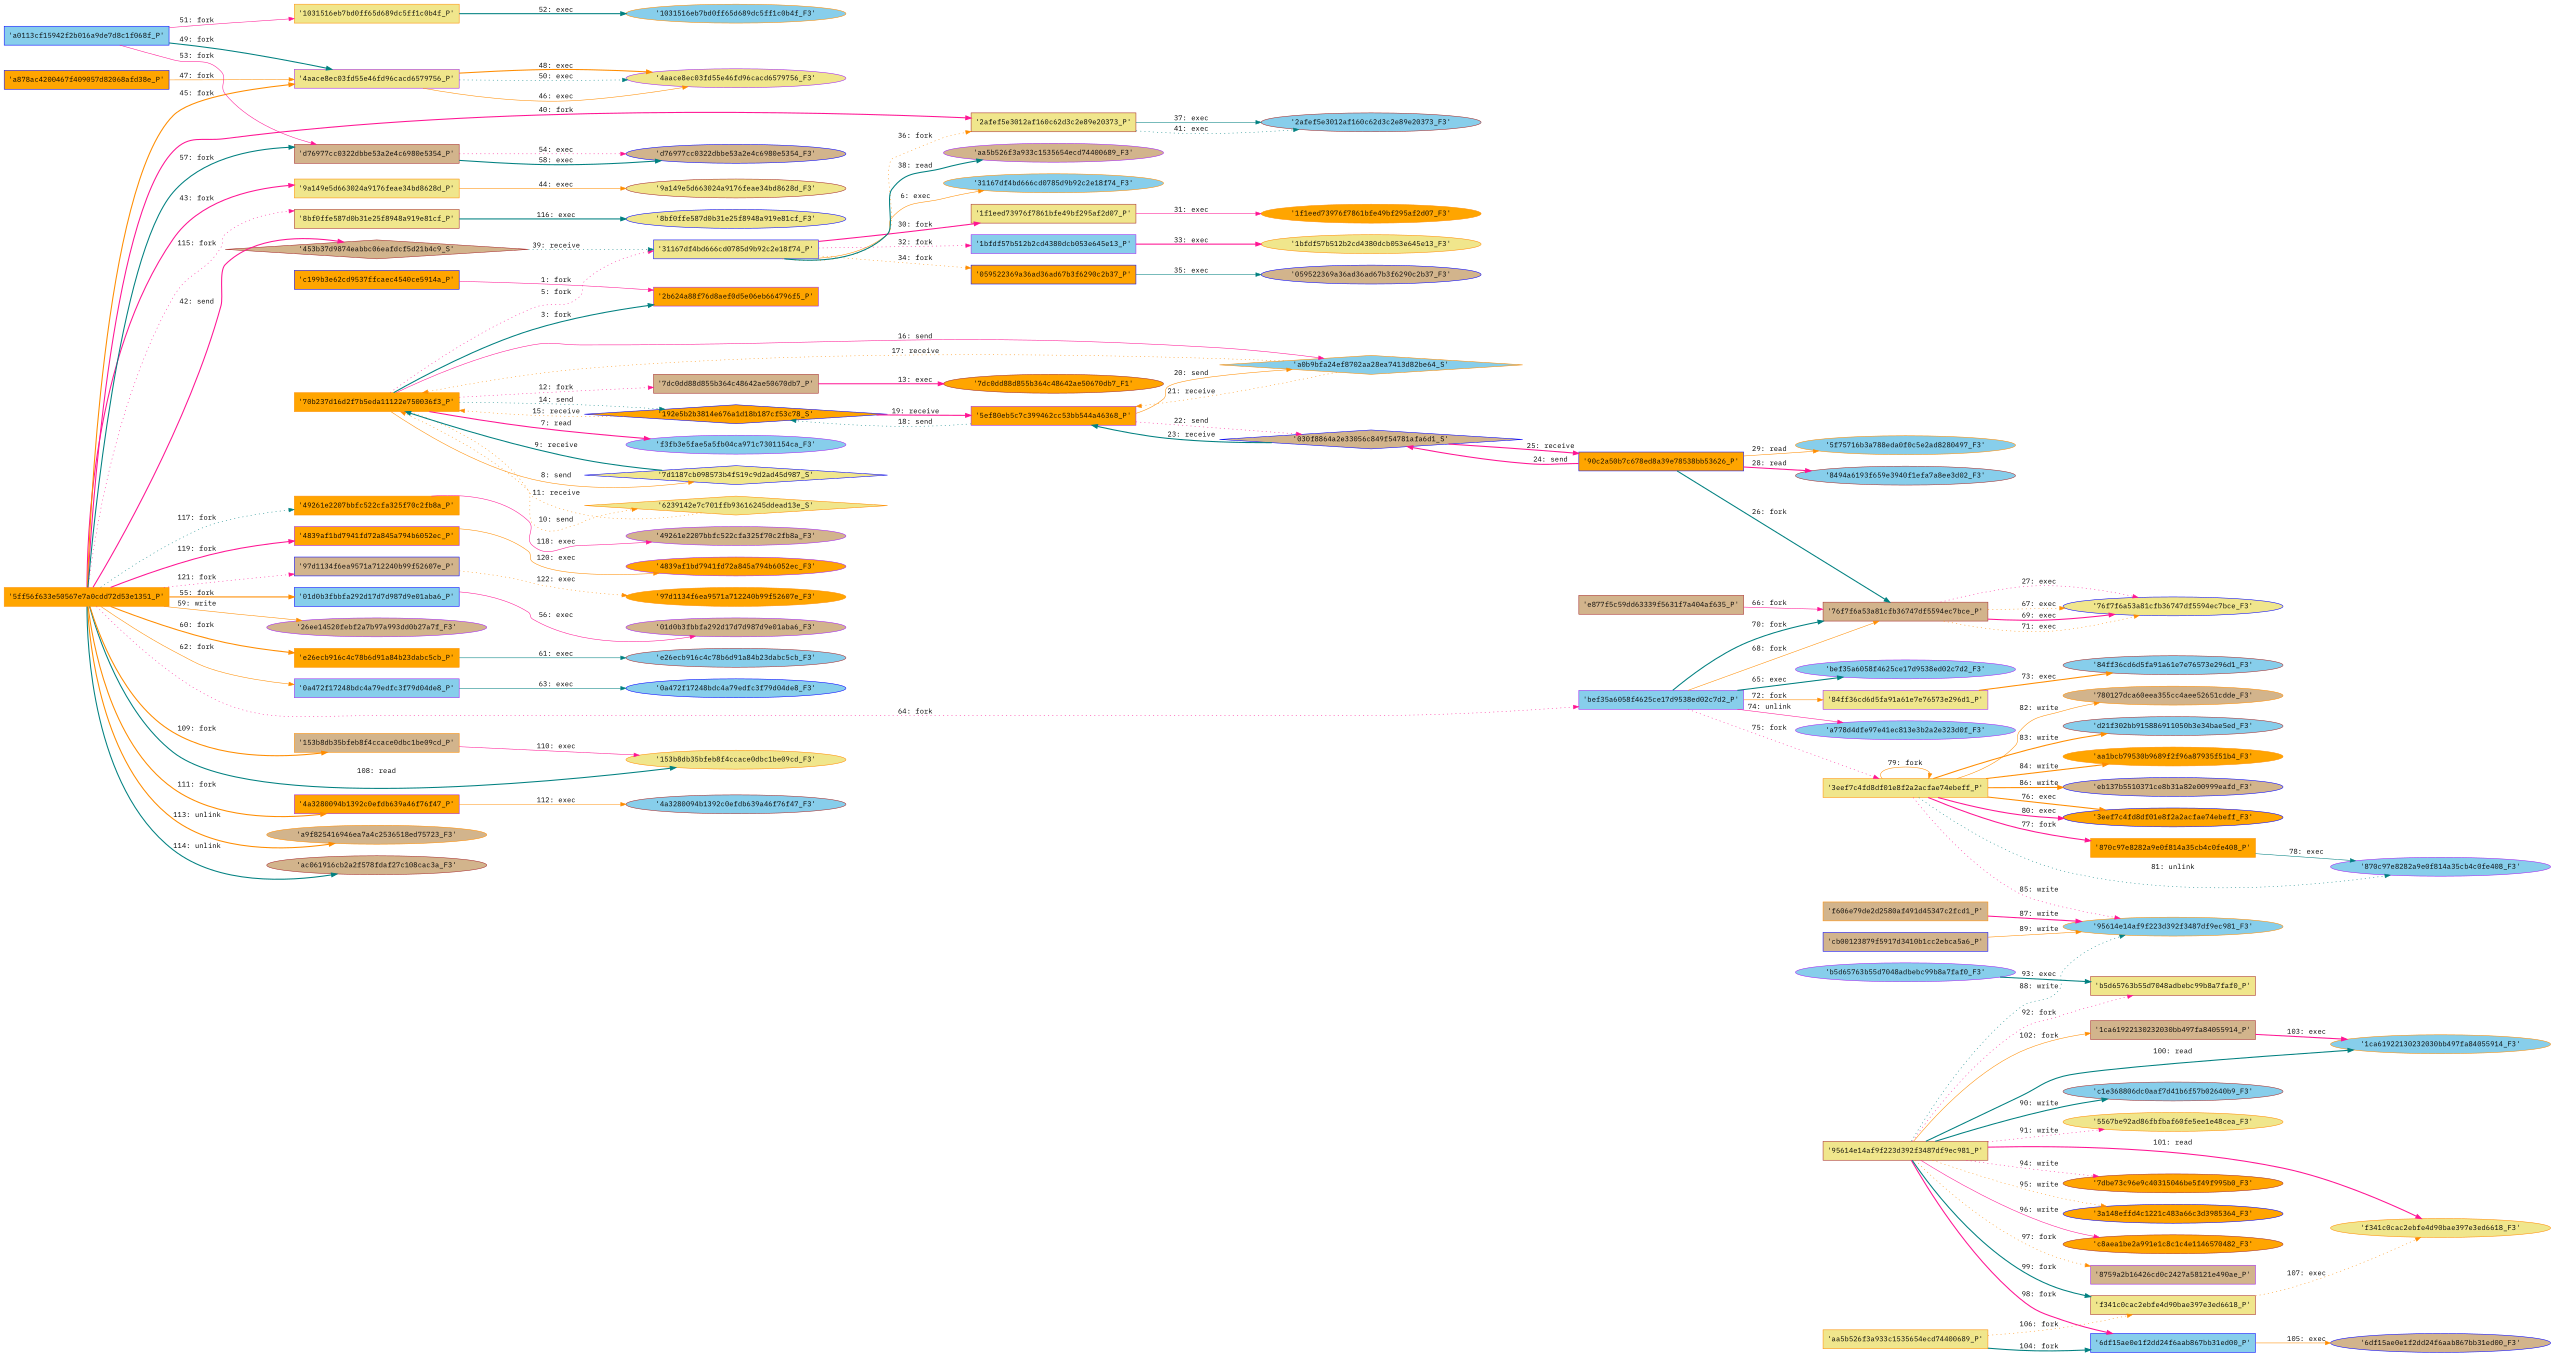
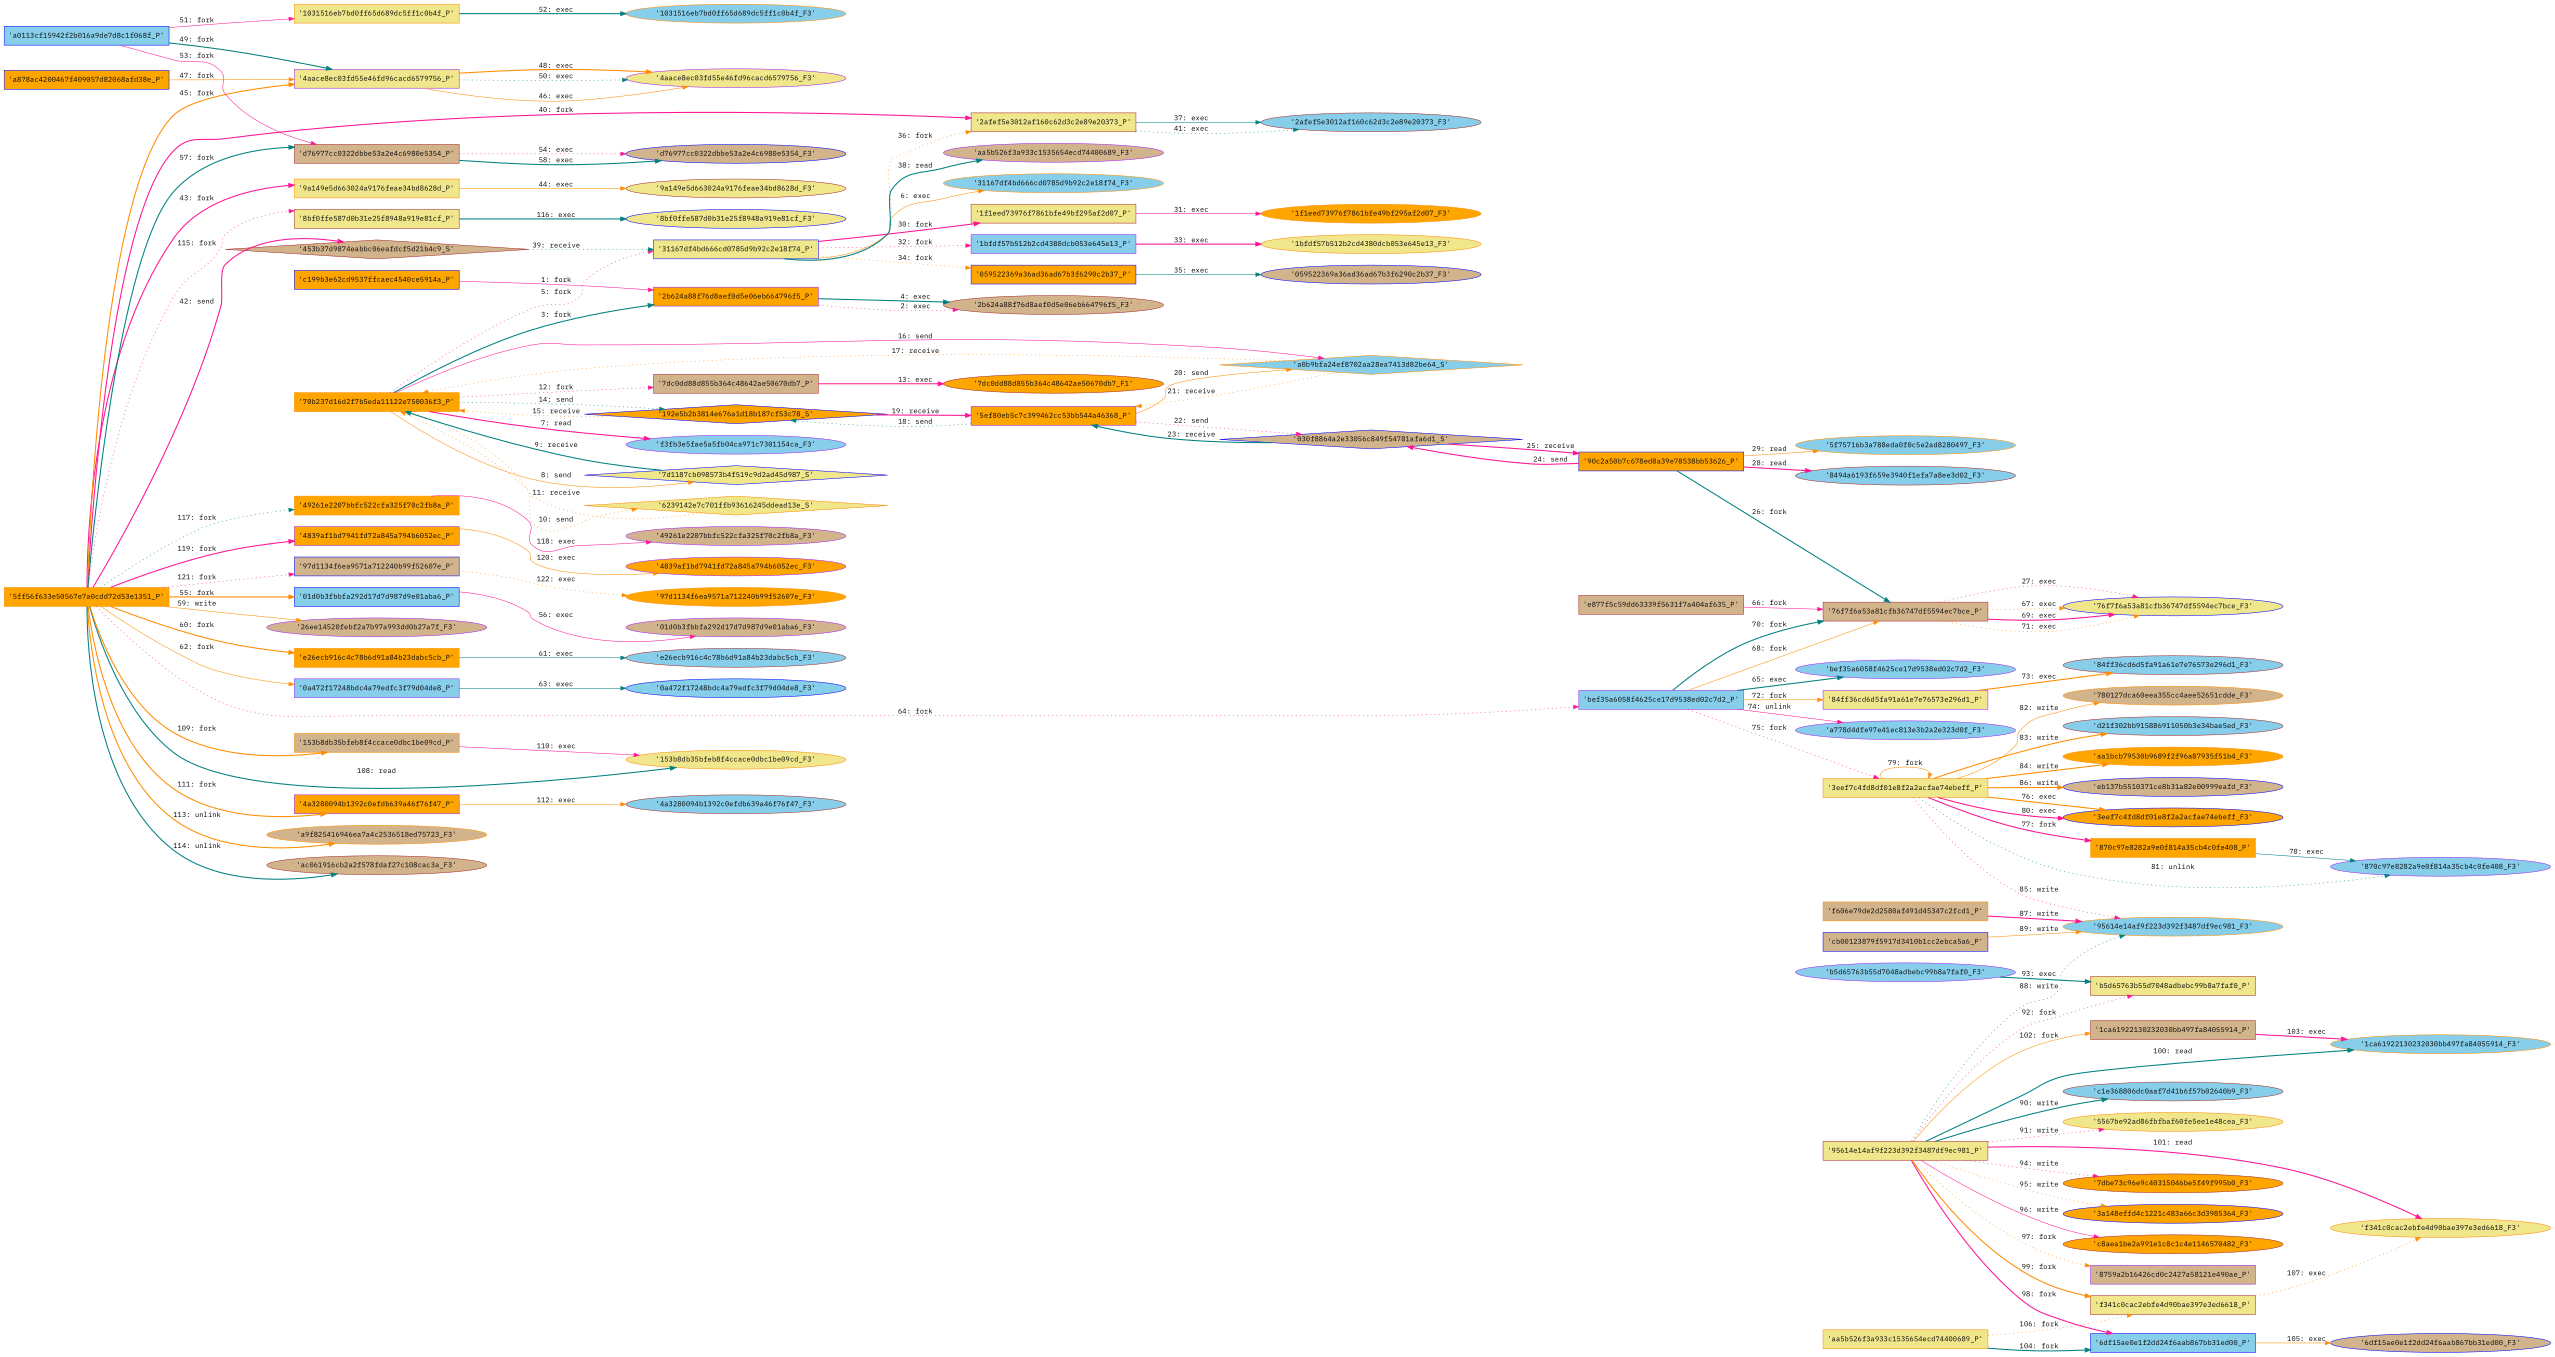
none -> (1054, 305)
(1986, 1245) -> (1986, 1245)
